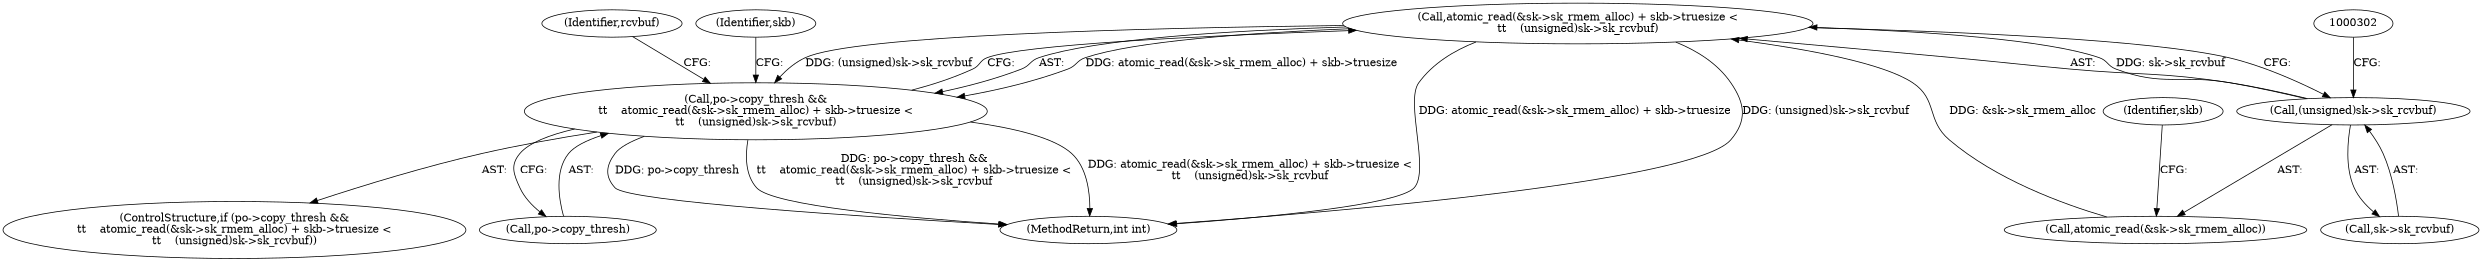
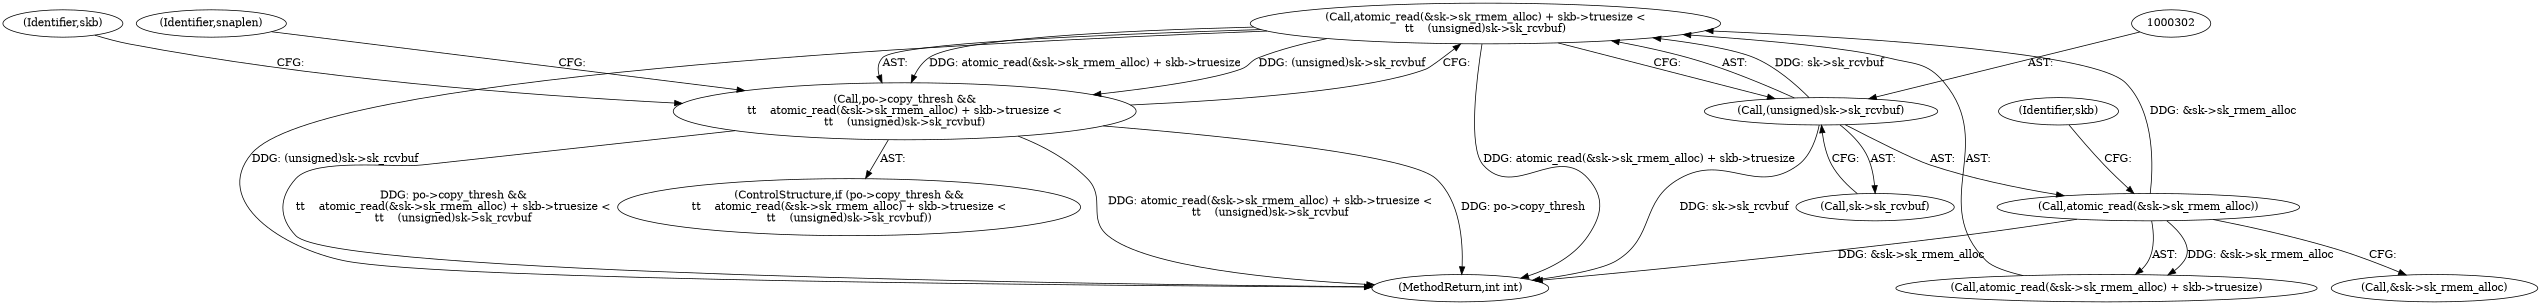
(612, 23) -> (211, 23)
(2369, 63) -> (2043, 63)
(2407, 171) -> (1847, 159)
none -> (1673, 183)
(568, 230) -> none
none -> (1810, 253)
none -> (2106, 288)
none -> (2434, 288)
